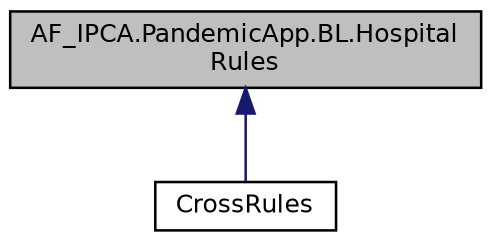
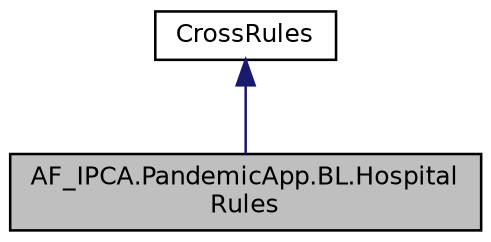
(246, 148) -> (246, 120)
